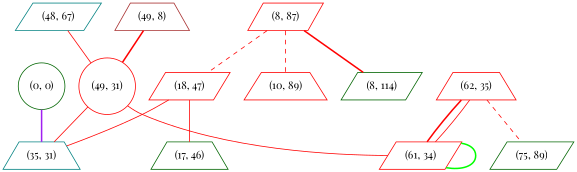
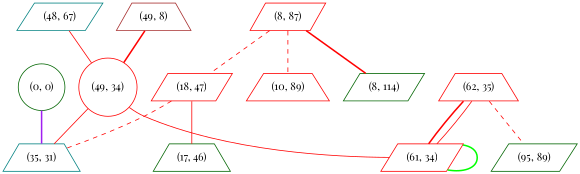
(107, 86) -> (108, 87)
(119, 125) -> (120, 127)
(532, 156) -> (534, 158)
